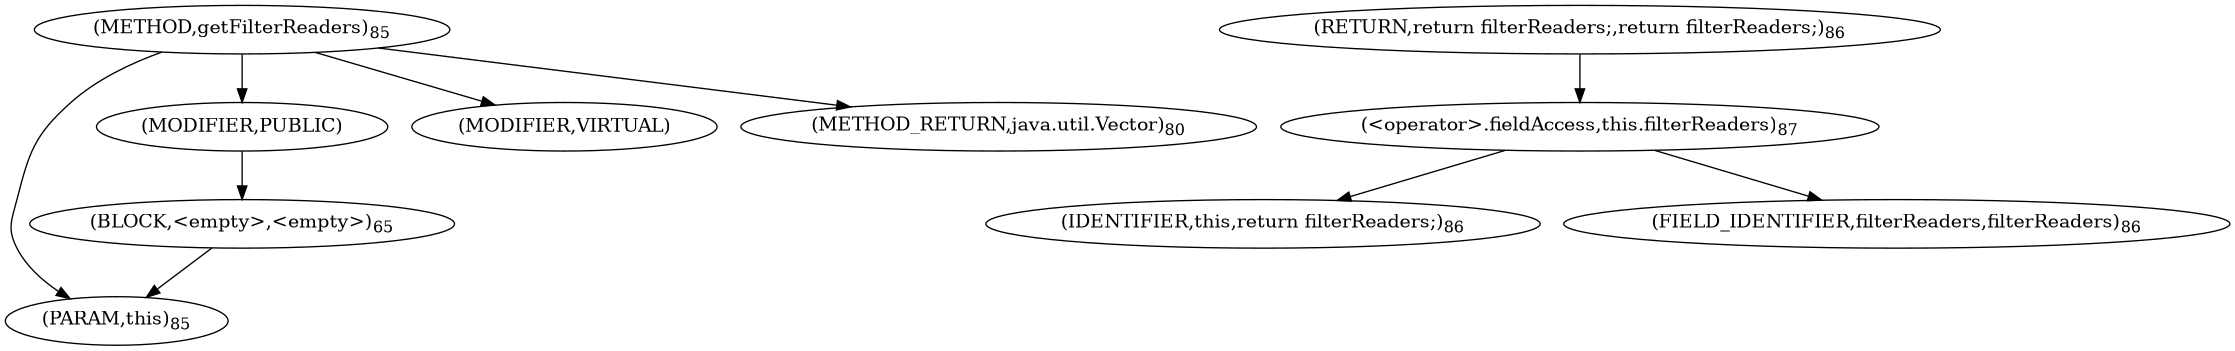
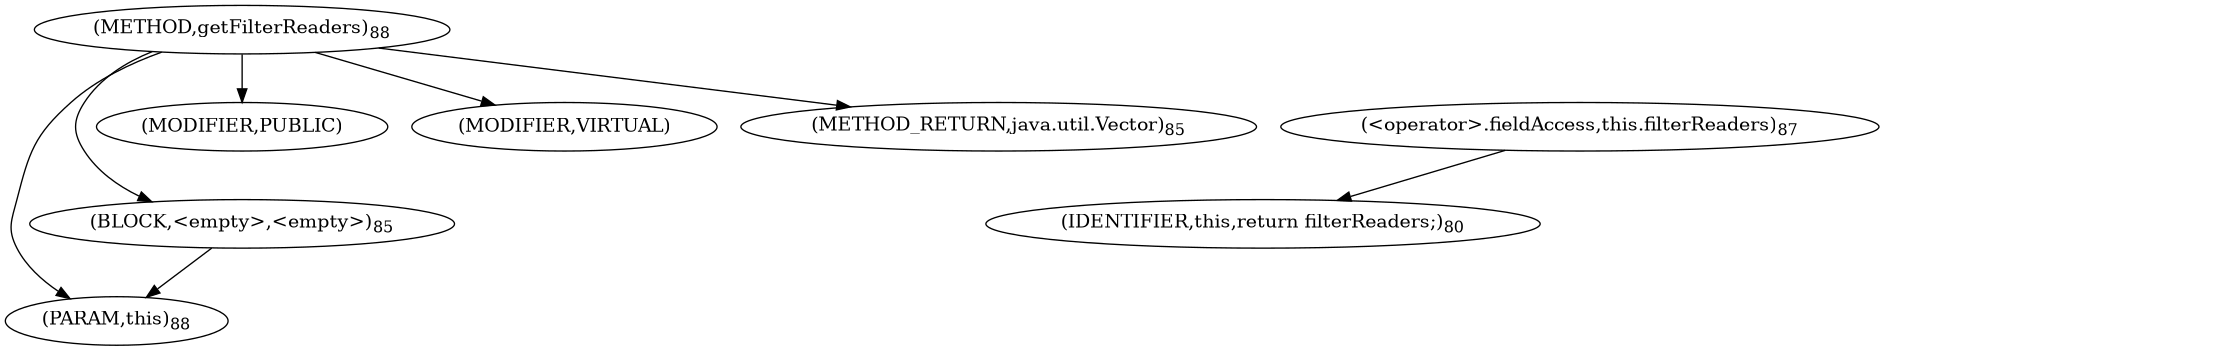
(380, 28) -> (380, 28)
(1580, 30) -> none
(1175, 125) -> (1175, 125)
(242, 169) -> (77, 120)
(384, 222) -> (384, 222)
(1455, 222) -> (1455, 222)
(1897, 224) -> none
(181, 319) -> (181, 319)
